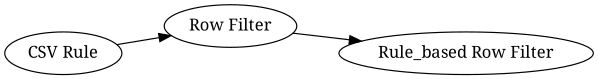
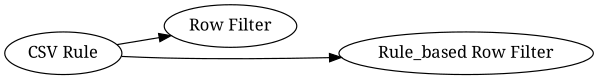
(321, 36) -> (225, 59)
